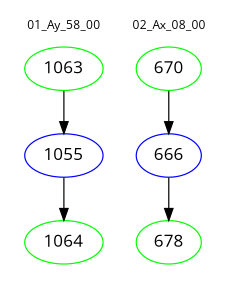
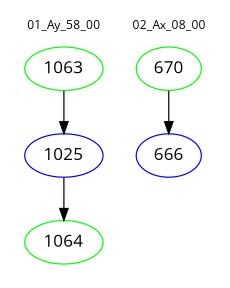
(64, 156) -> (64, 156)
(169, 242) -> none
